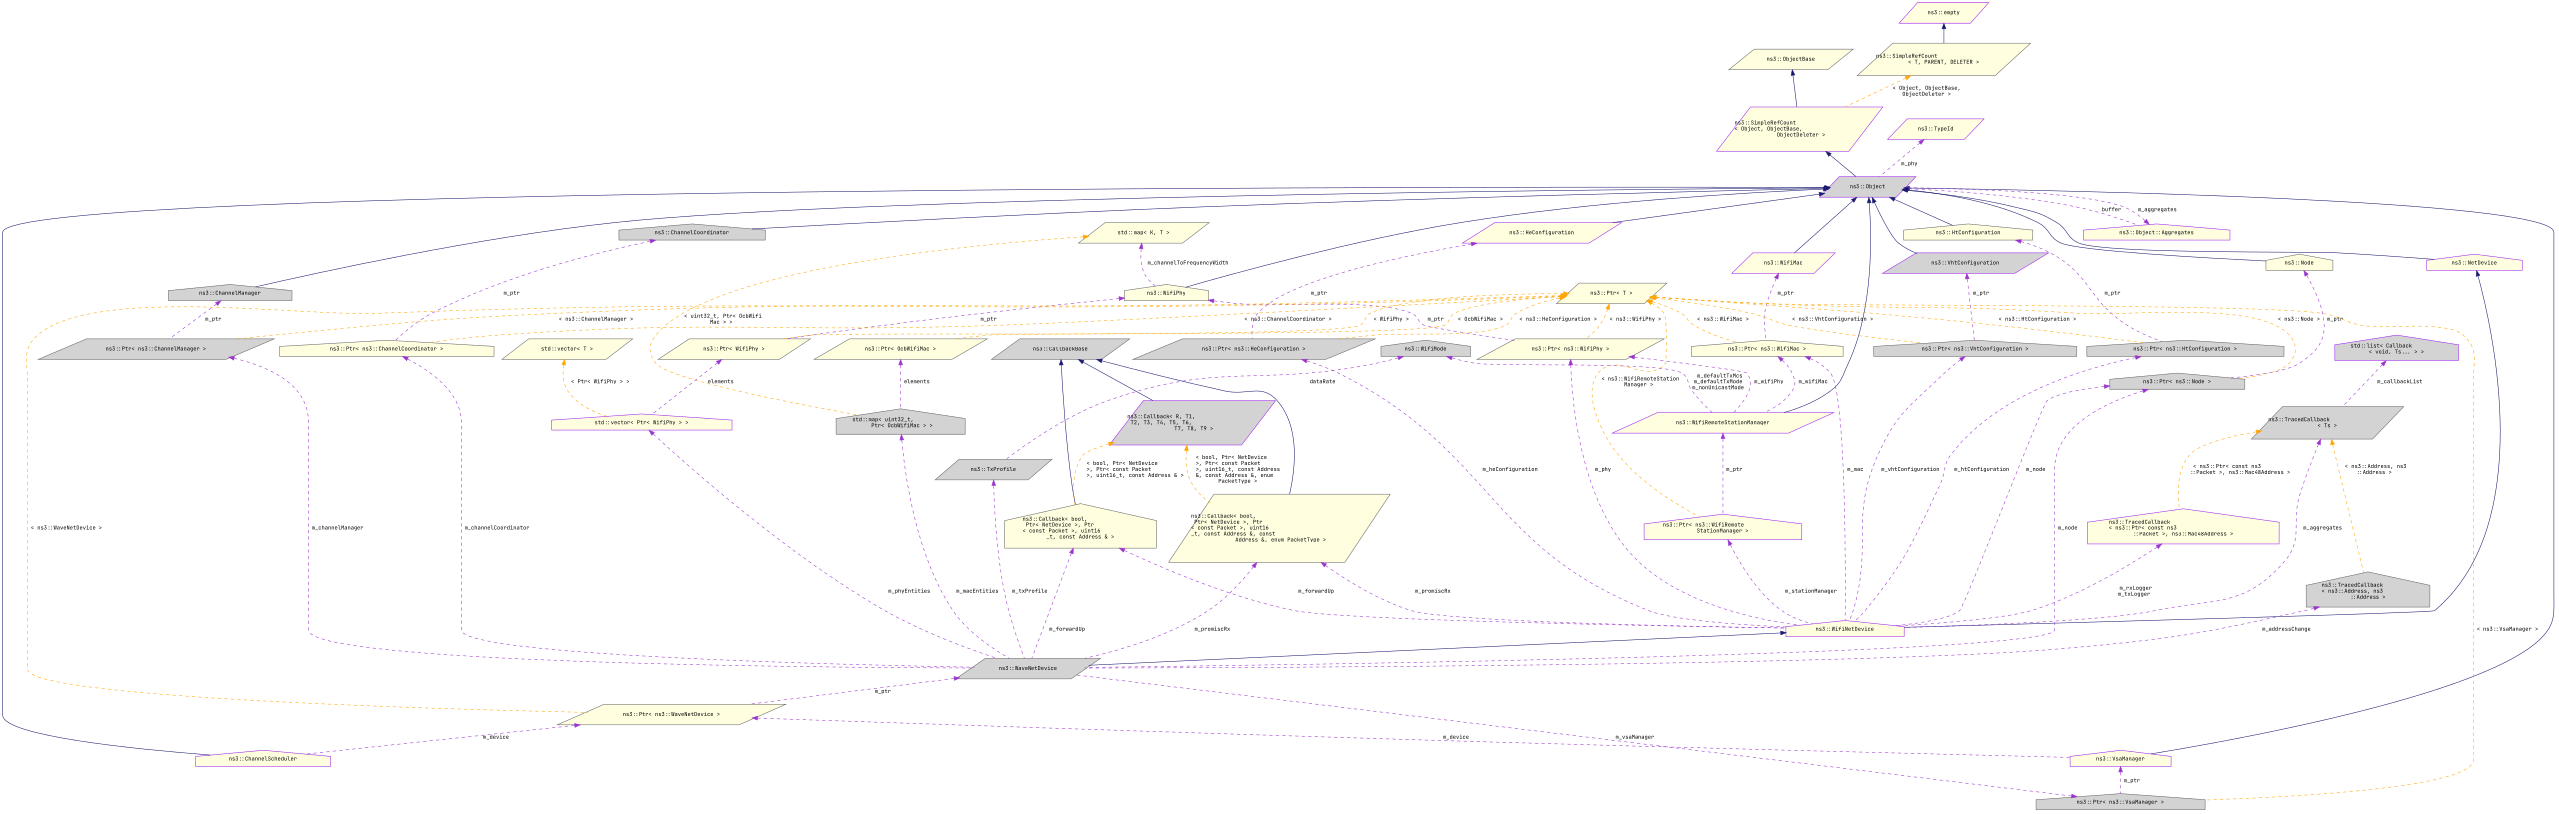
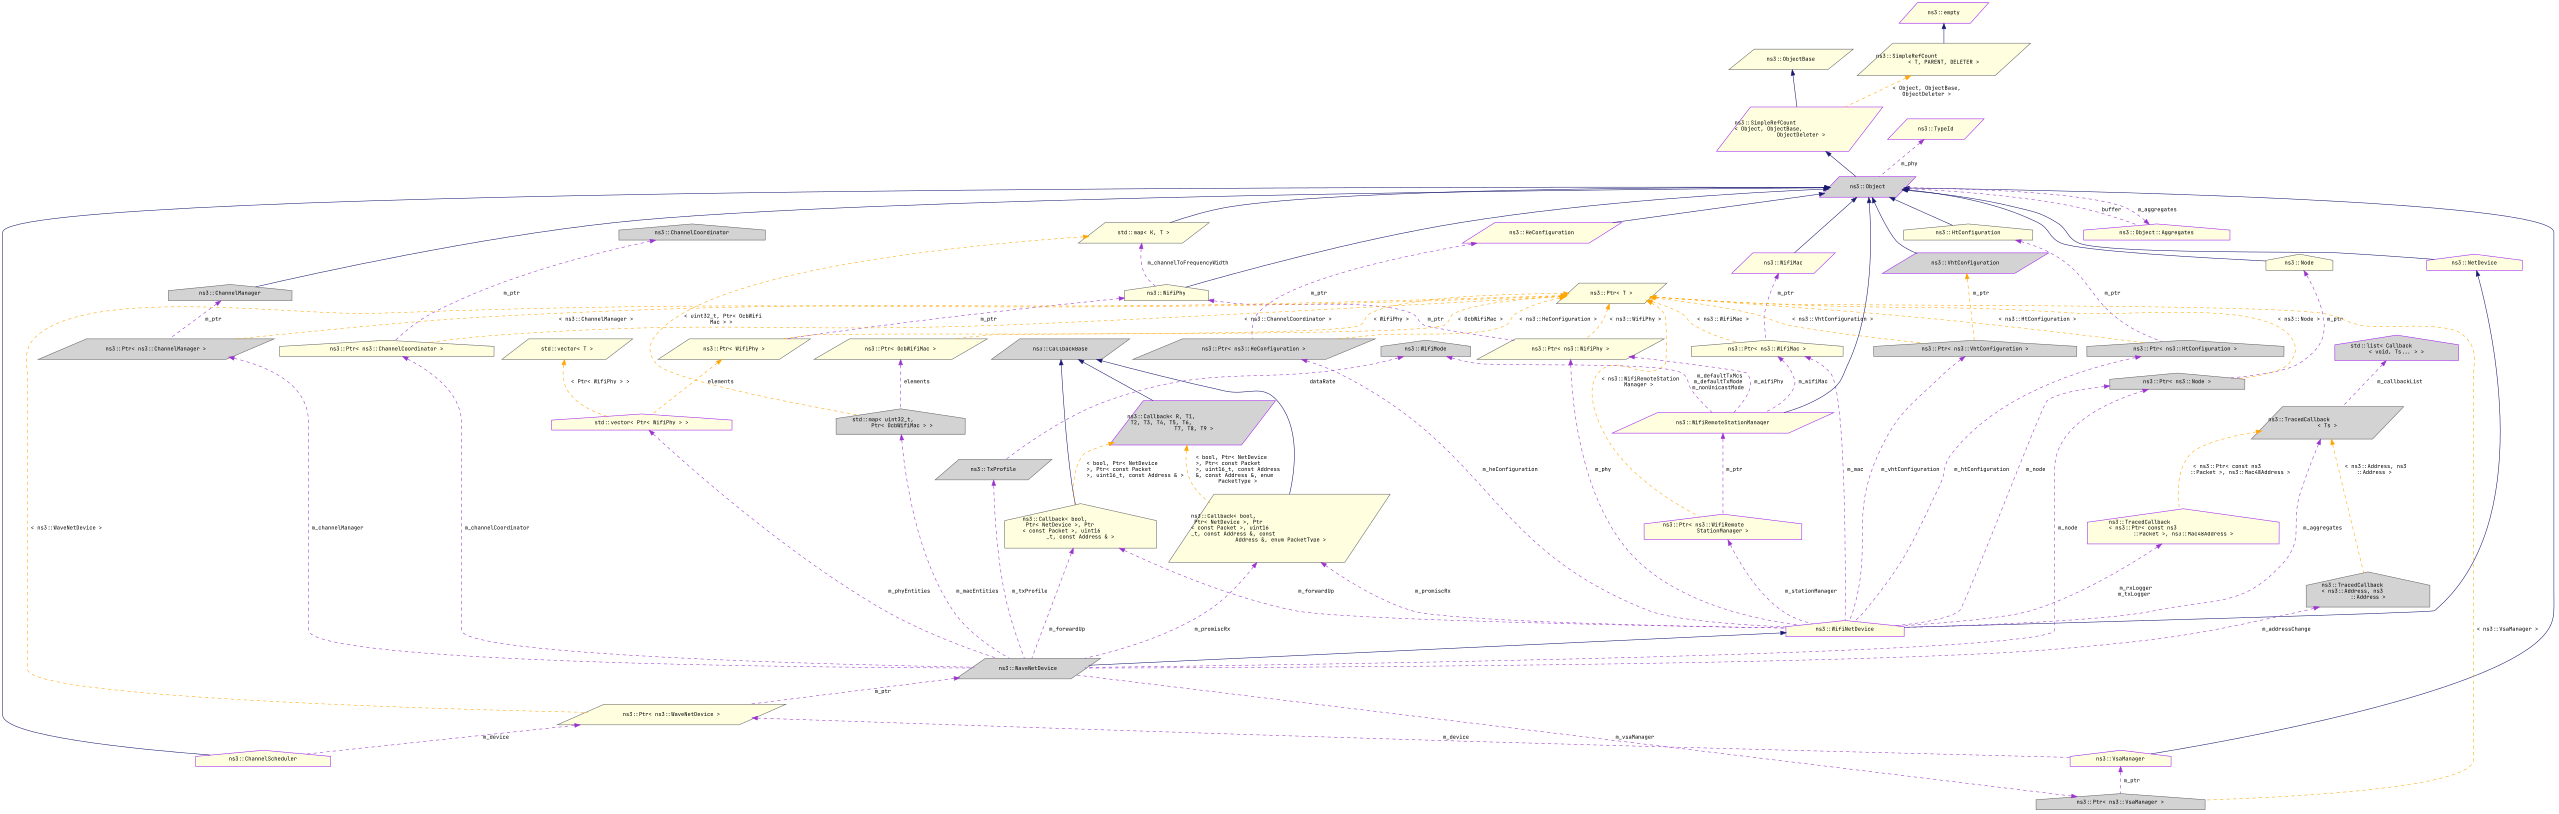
(1288, 204) -> (1332, 197)
(1971, 313) -> (1971, 313)
(685, 389) -> (685, 389)
